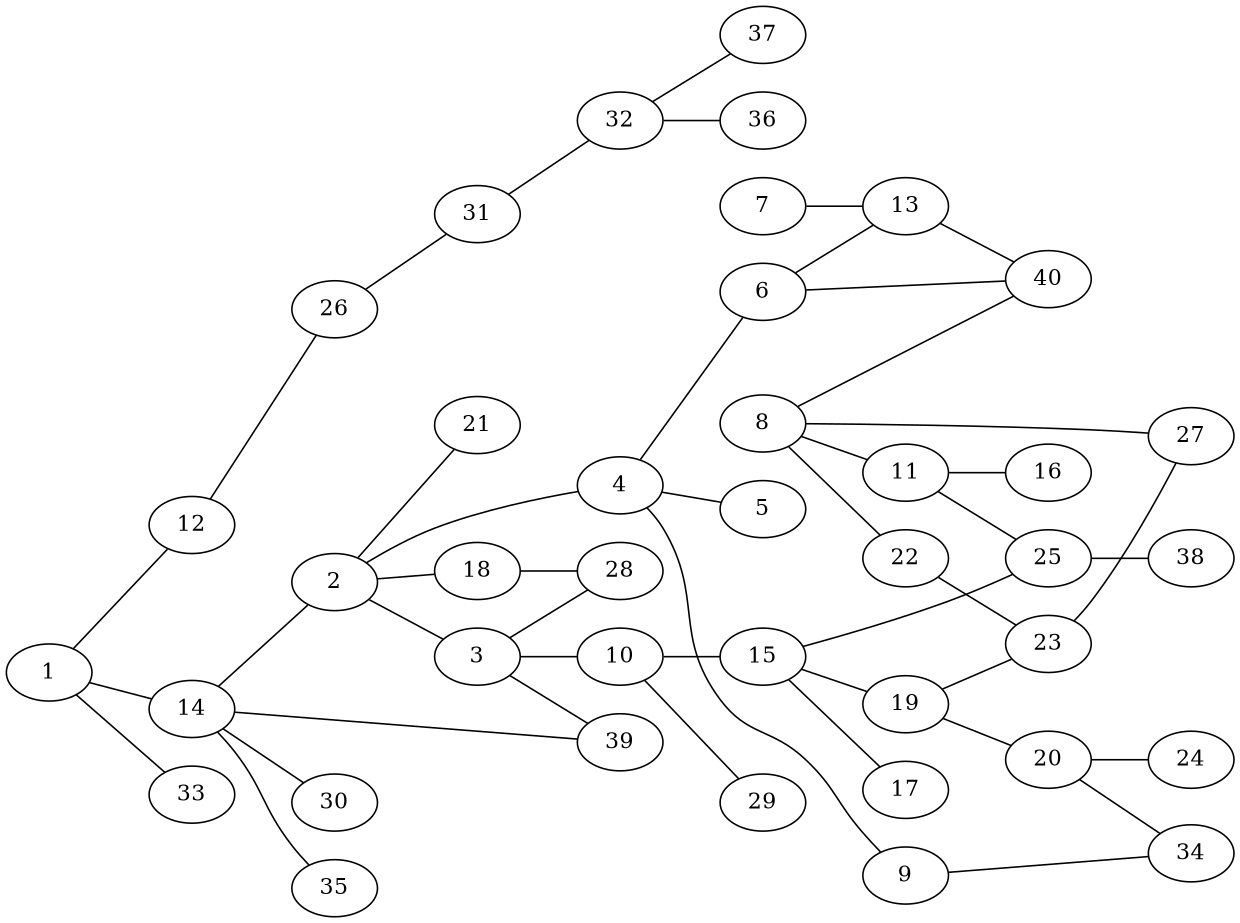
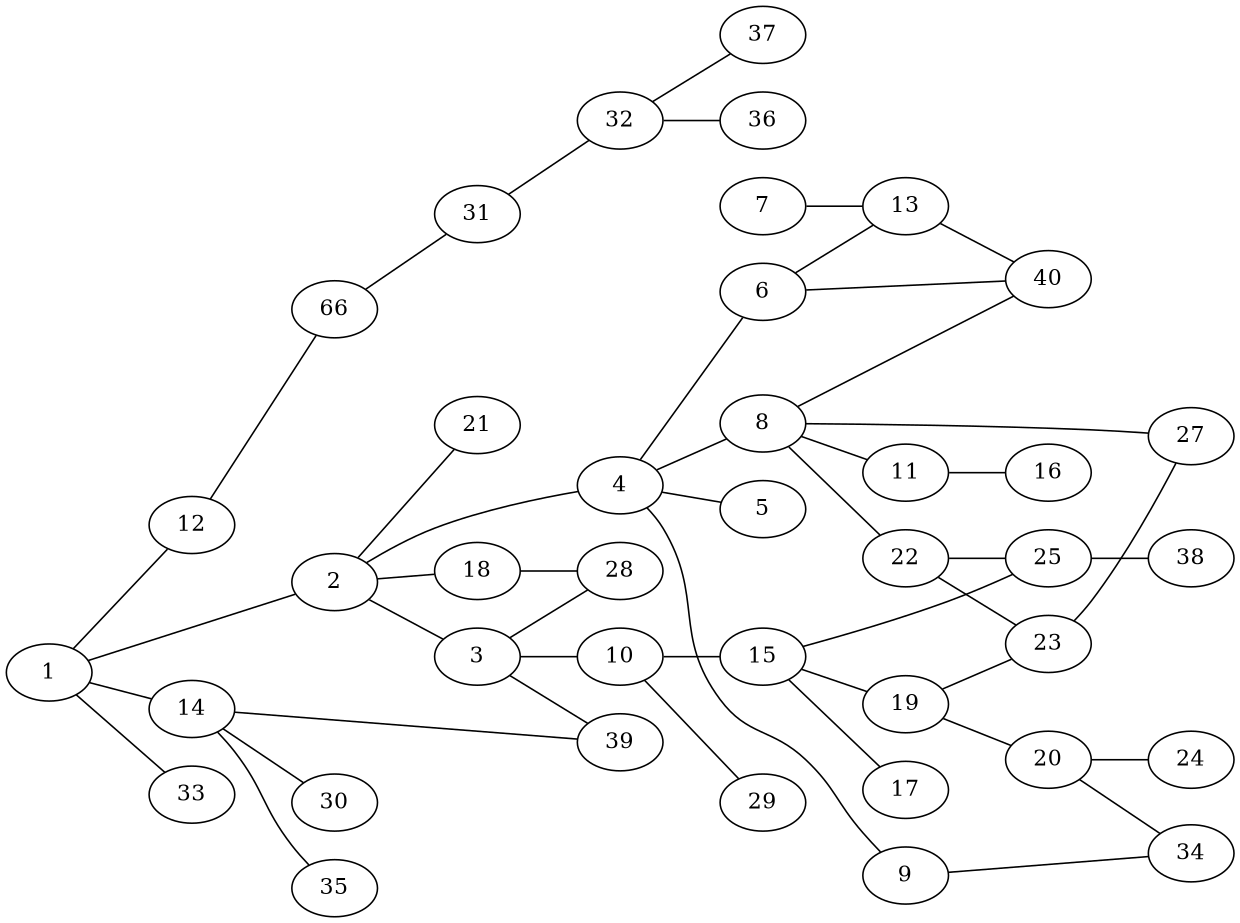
(335, 309) -> (335, 309)
none -> (692, 454)
(977, 516) -> (977, 558)
(263, 646) -> (192, 627)
